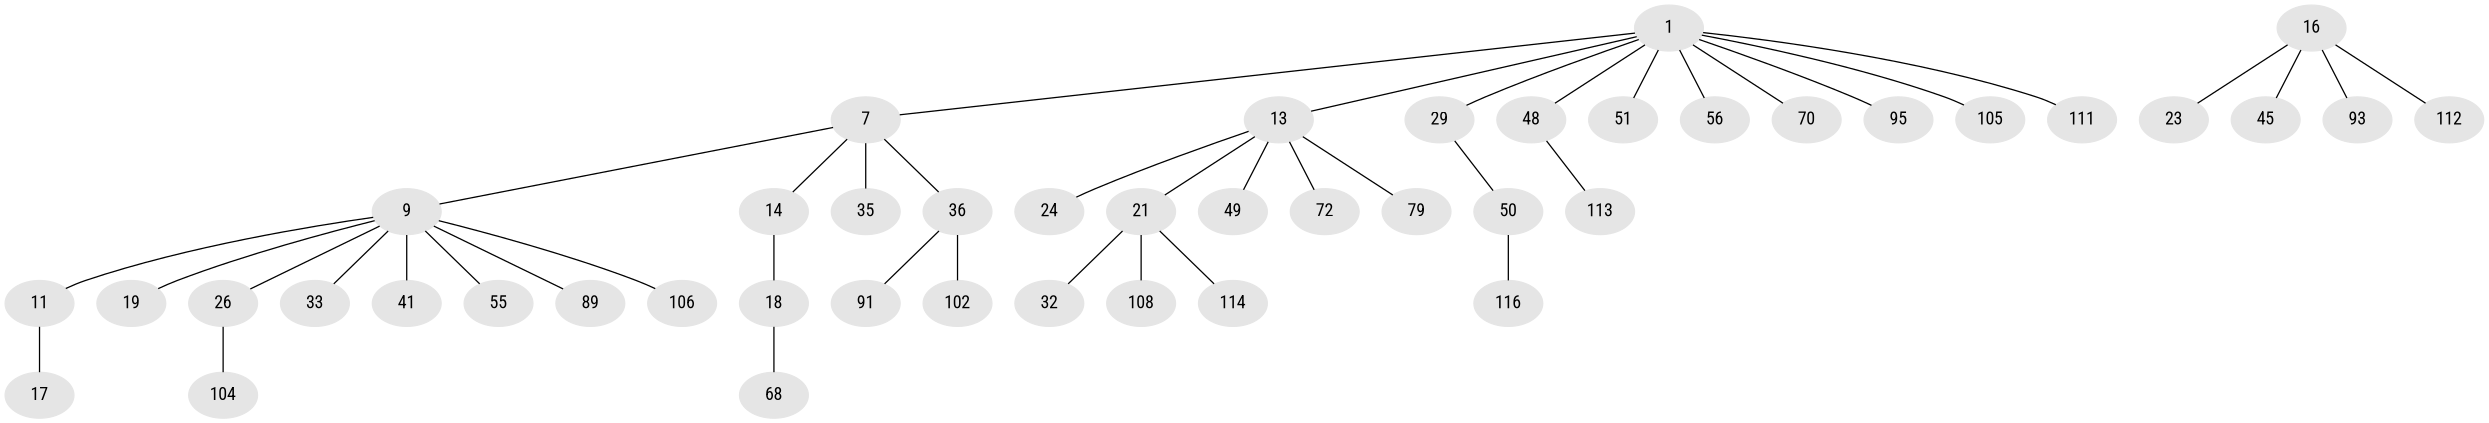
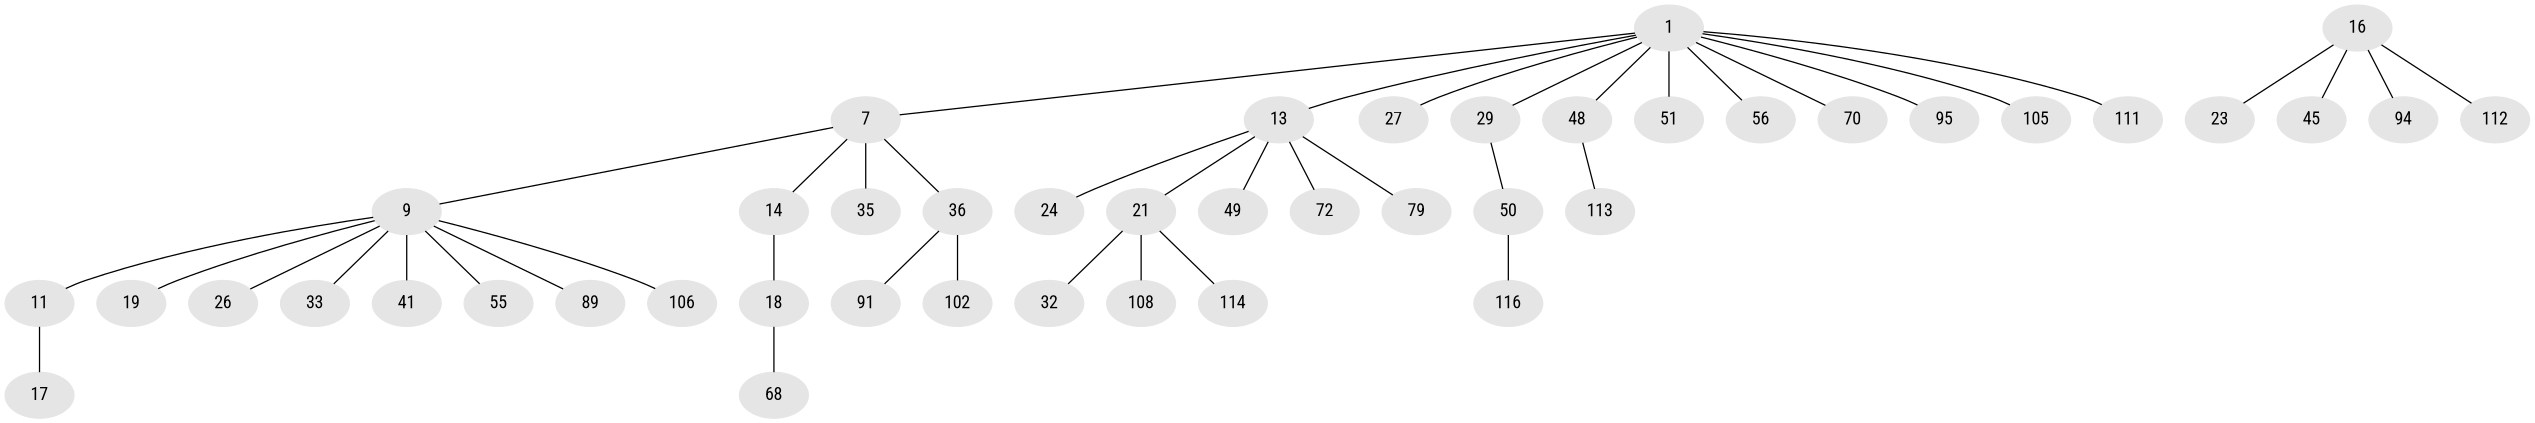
none -> (1394, 120)
(2357, 120) -> (2403, 120)
(223, 395) -> none
